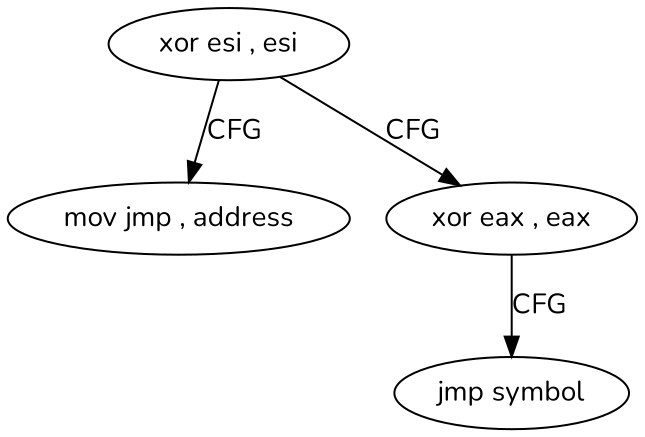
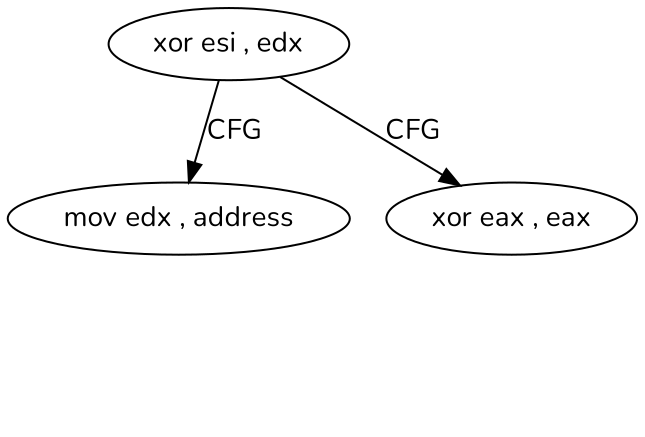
(229, 44) -> (229, 44)
(179, 219) -> (179, 219)
(512, 393) -> none
